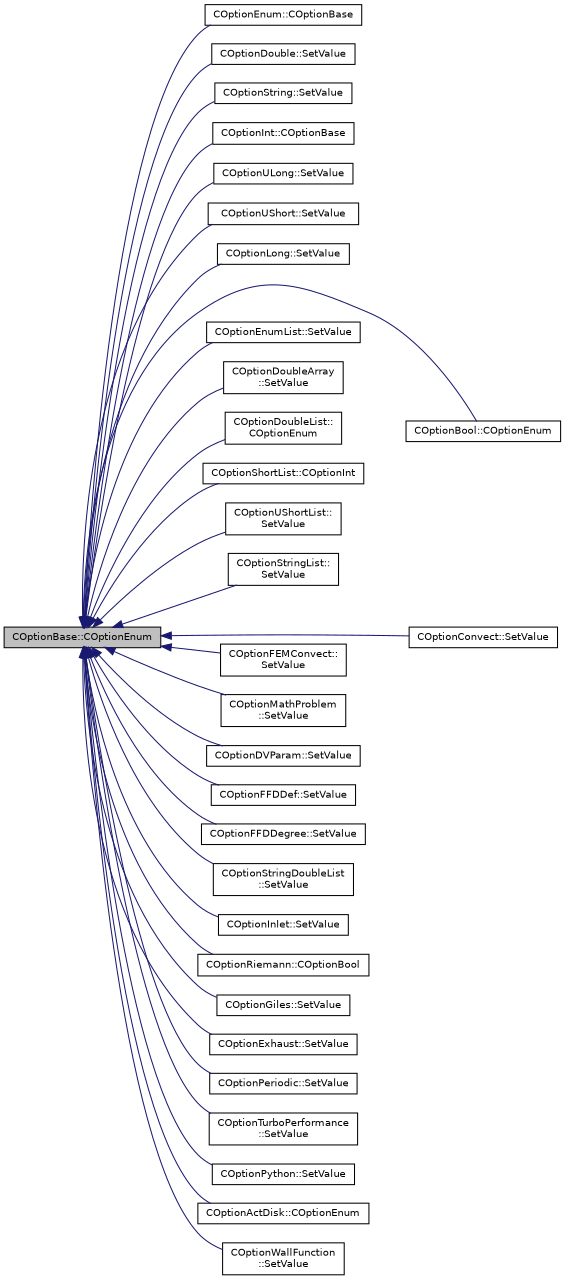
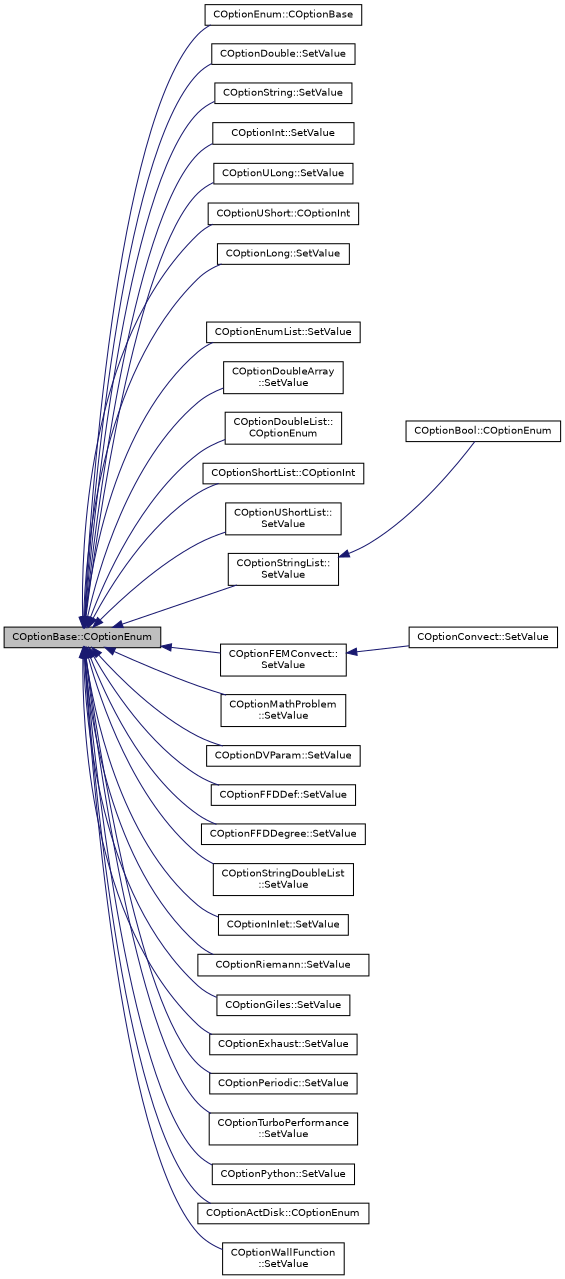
(283, 133) -> (283, 133)
(283, 214) -> (283, 214)
(199, 312) -> (418, 505)
(290, 635) -> (383, 649)
(283, 965) -> (283, 965)
